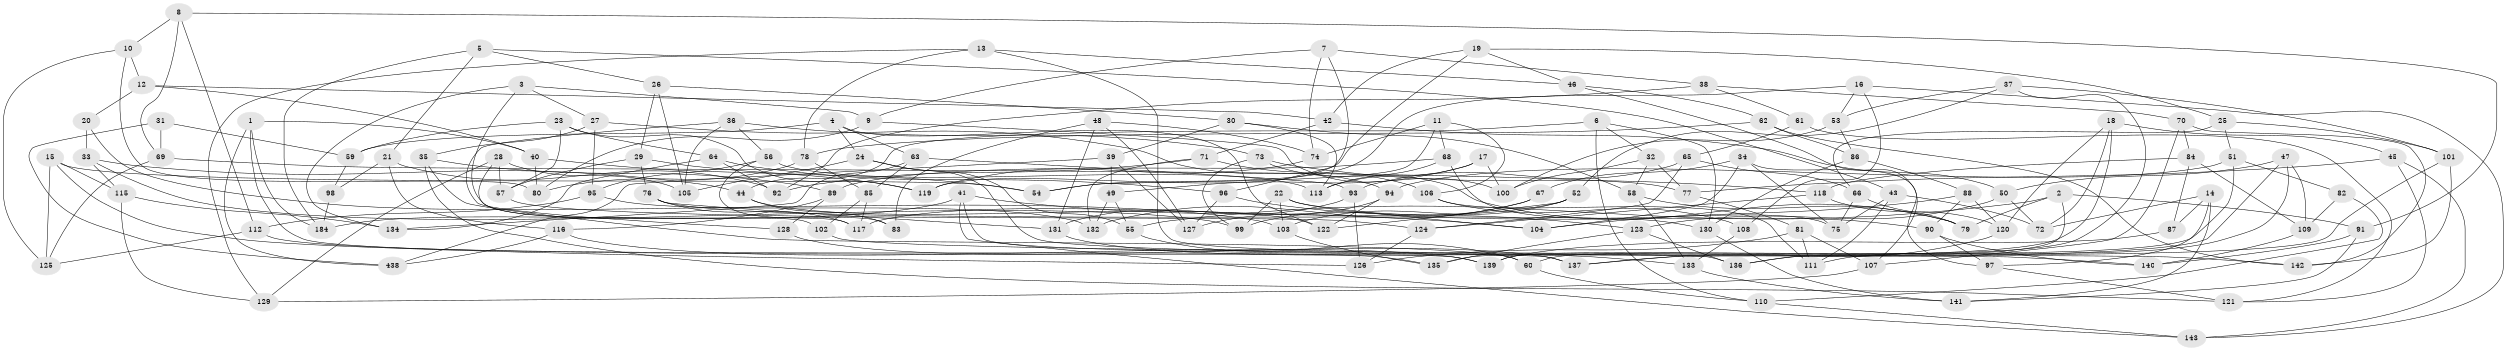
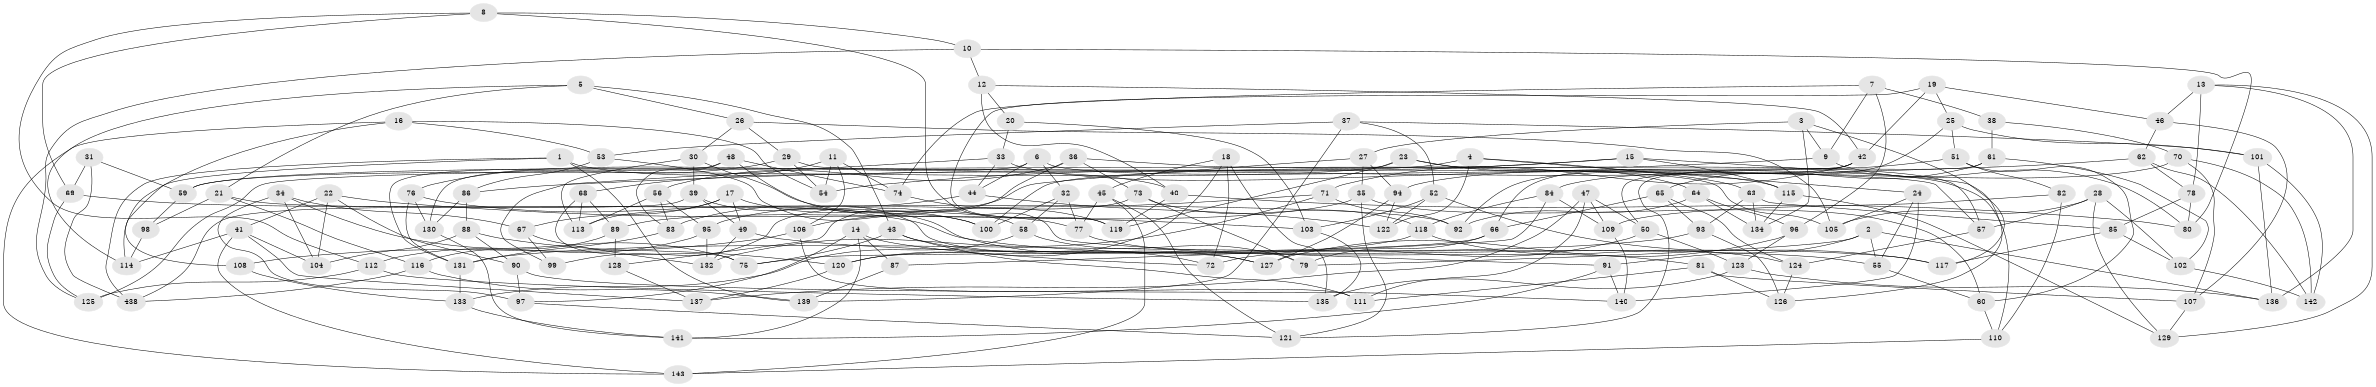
(1231, 102) -> (1652, 172)
none -> (2132, 182)
(1259, 212) -> (272, 216)
none -> (585, 217)
(322, 230) -> (127, 266)
none -> (566, 248)
